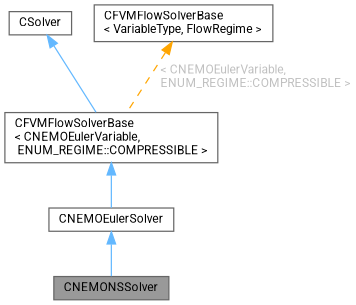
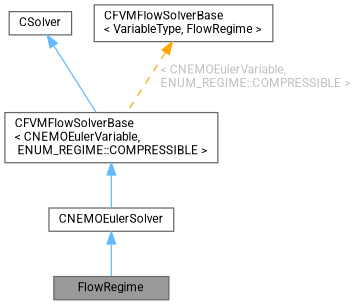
(111, 288) -> (111, 288)
